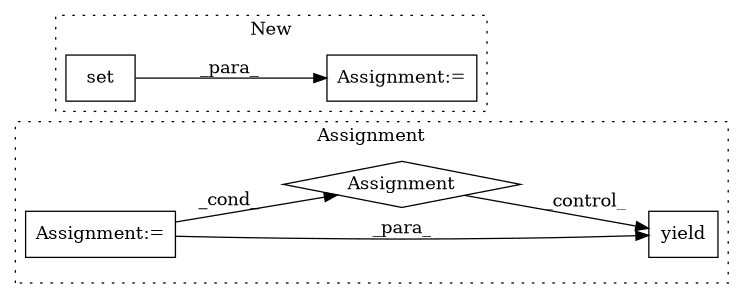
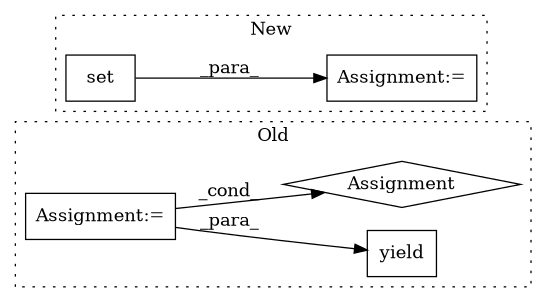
(372, 136) -> (273, 136)
(550, 211) -> none
